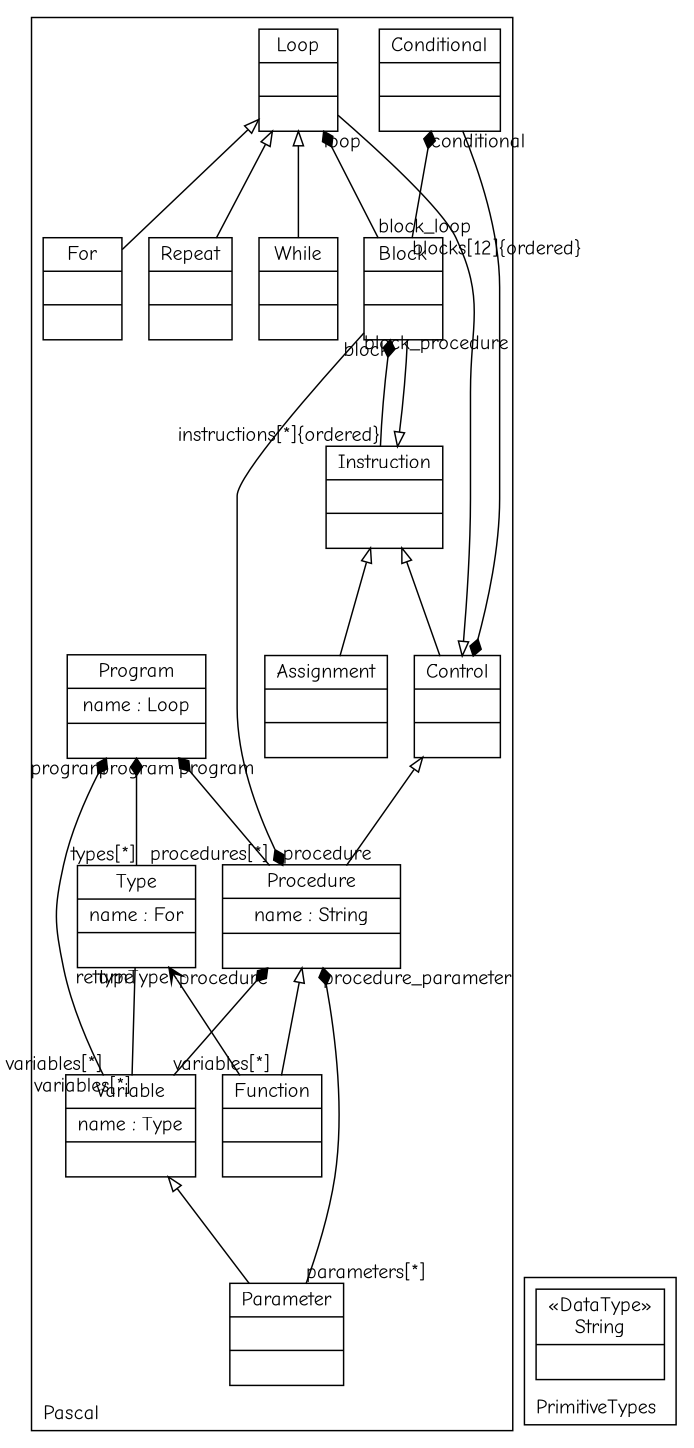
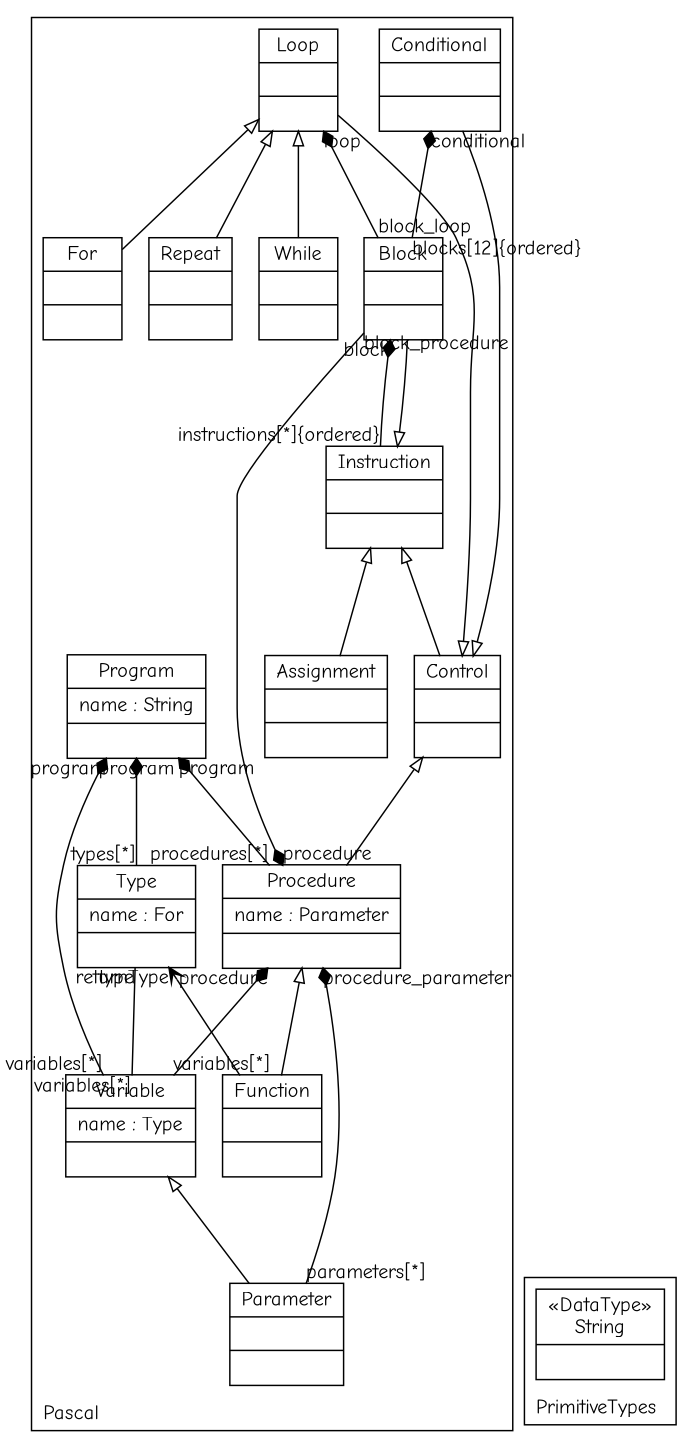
(500, 385) -> (500, 385)
(137, 705) -> (137, 705)
(312, 915) -> (312, 915)
